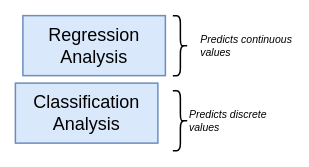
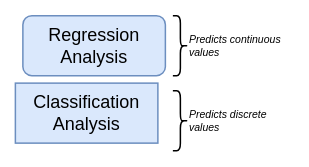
(94, 45) -> (94, 45)
(252, 45) -> (240, 45)
